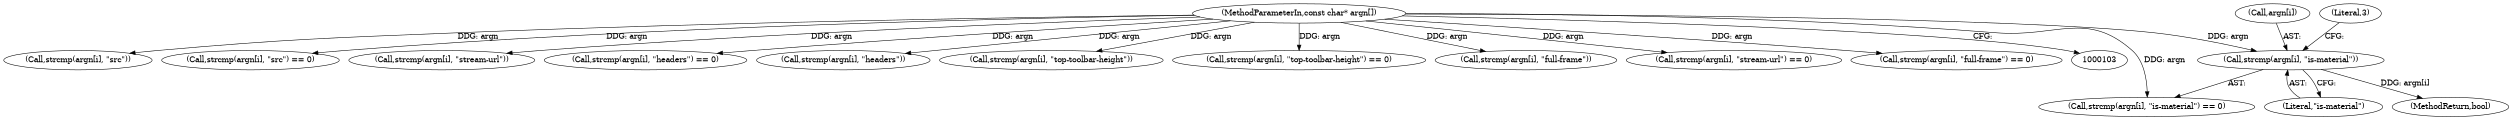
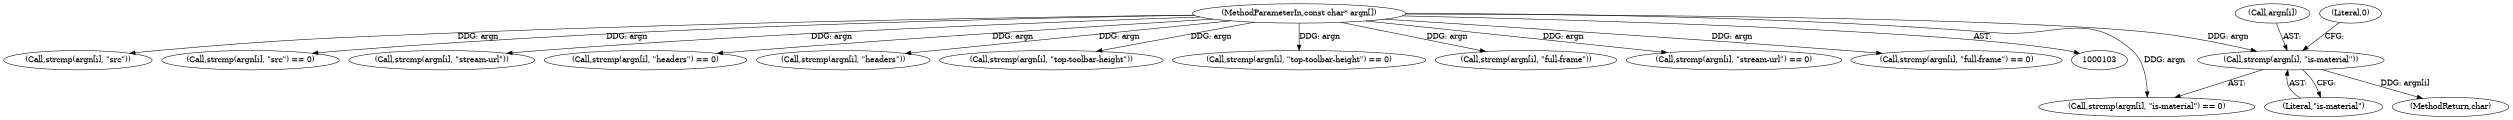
(2350, 13) -> (2350, 13)
(1984, 37) -> (1984, 37)
(2450, 107) -> (2450, 107)
